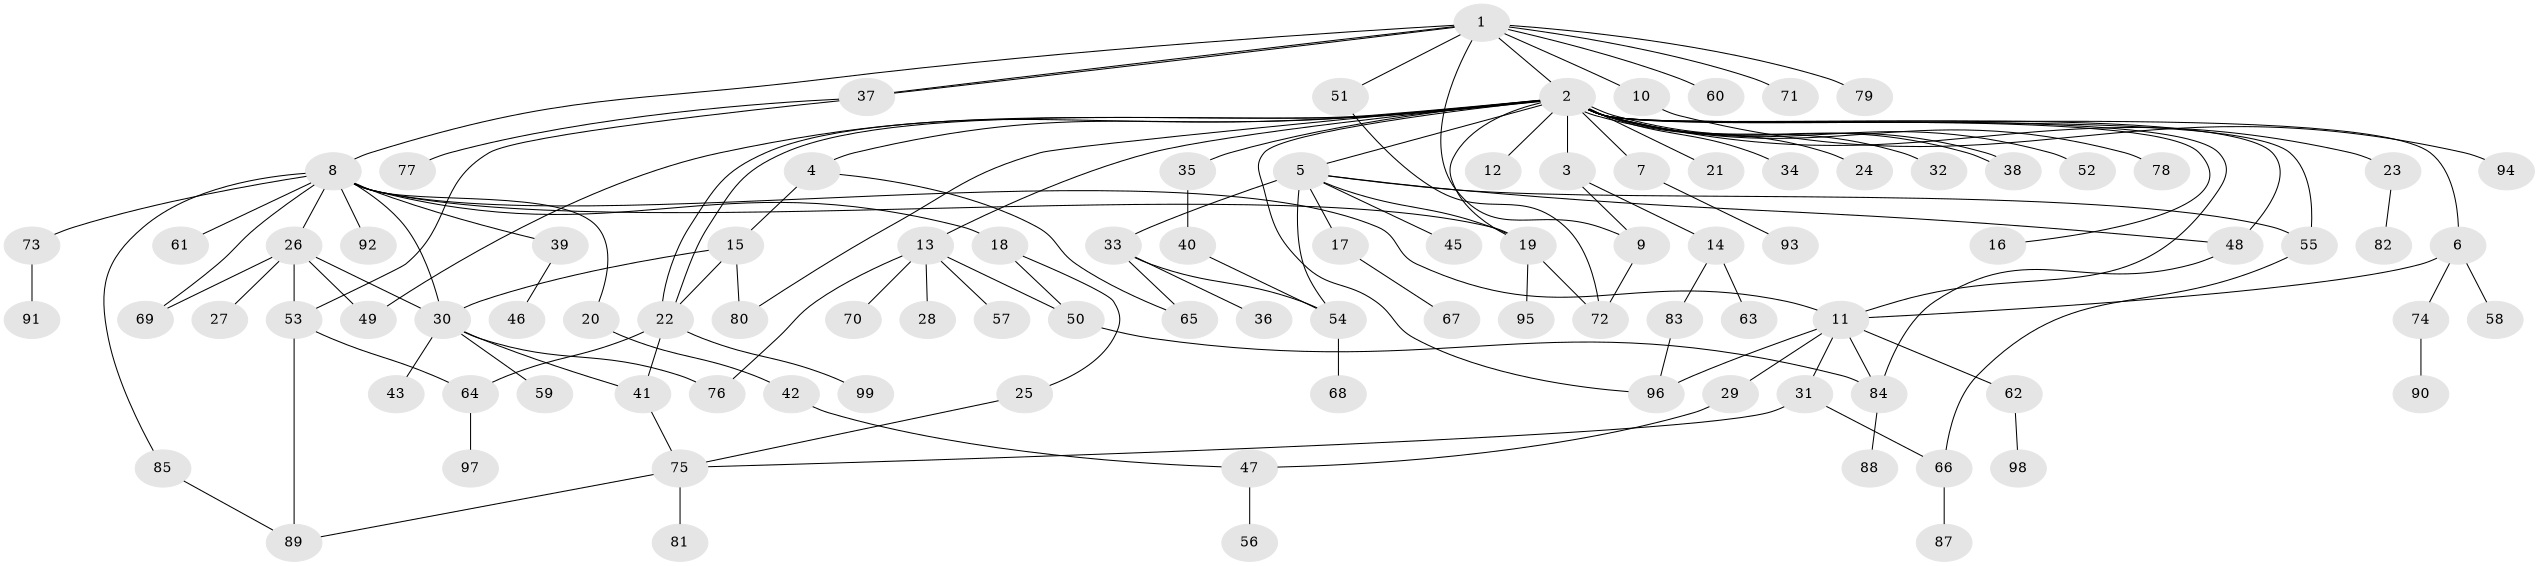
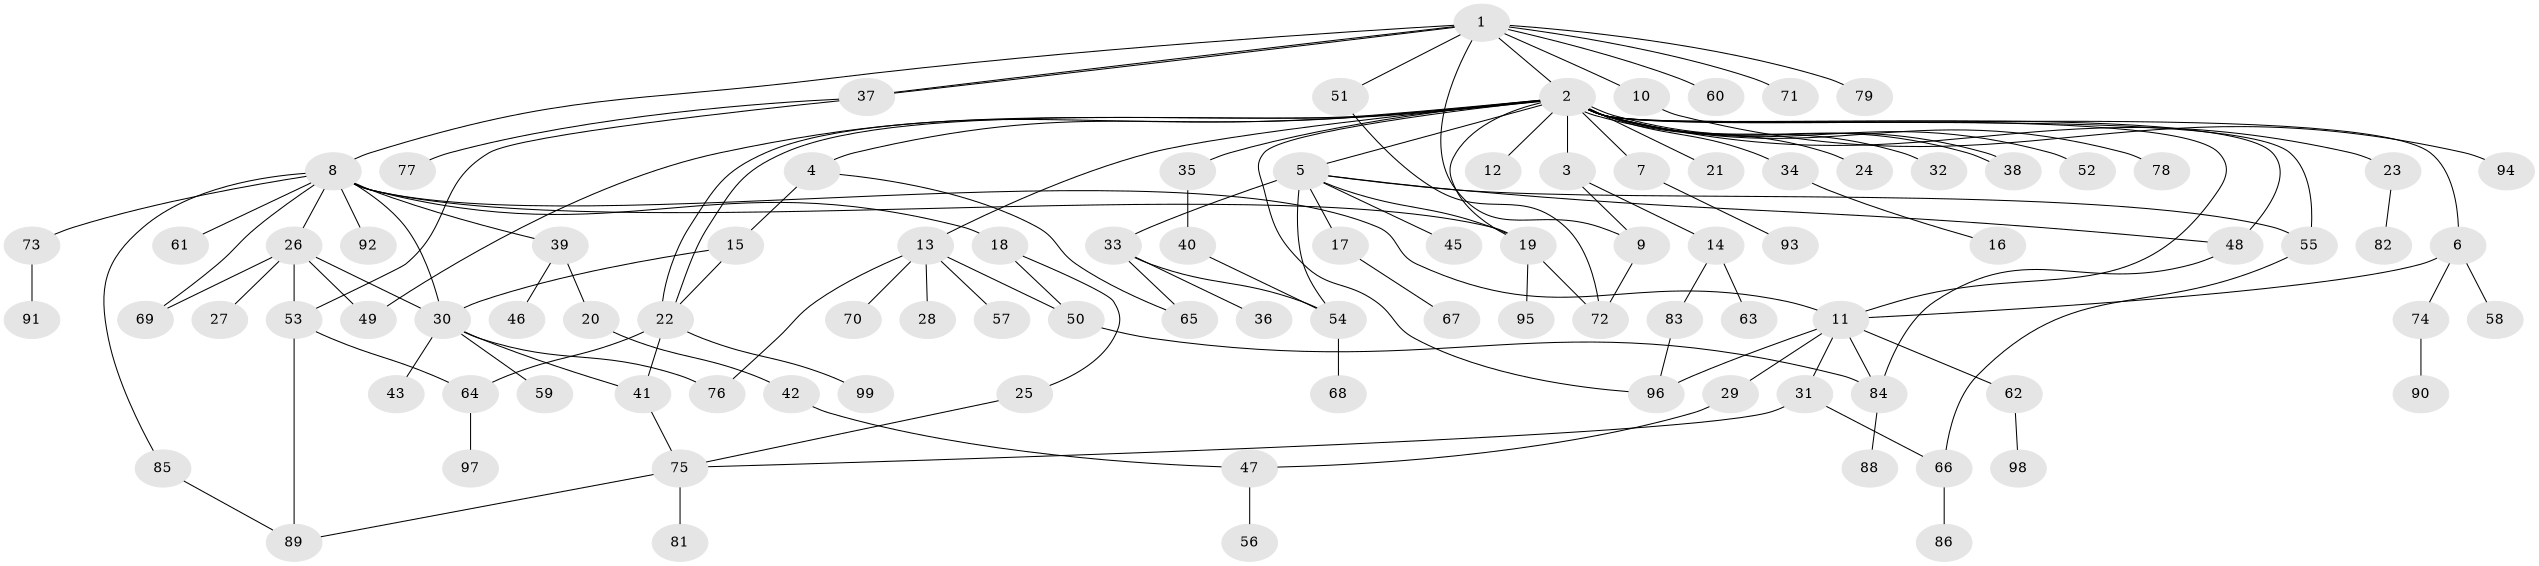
(2177, 143) -> (1884, 210)
(588, 220) -> (576, 283)
(740, 320) -> none
(1944, 543) -> (1944, 543)
